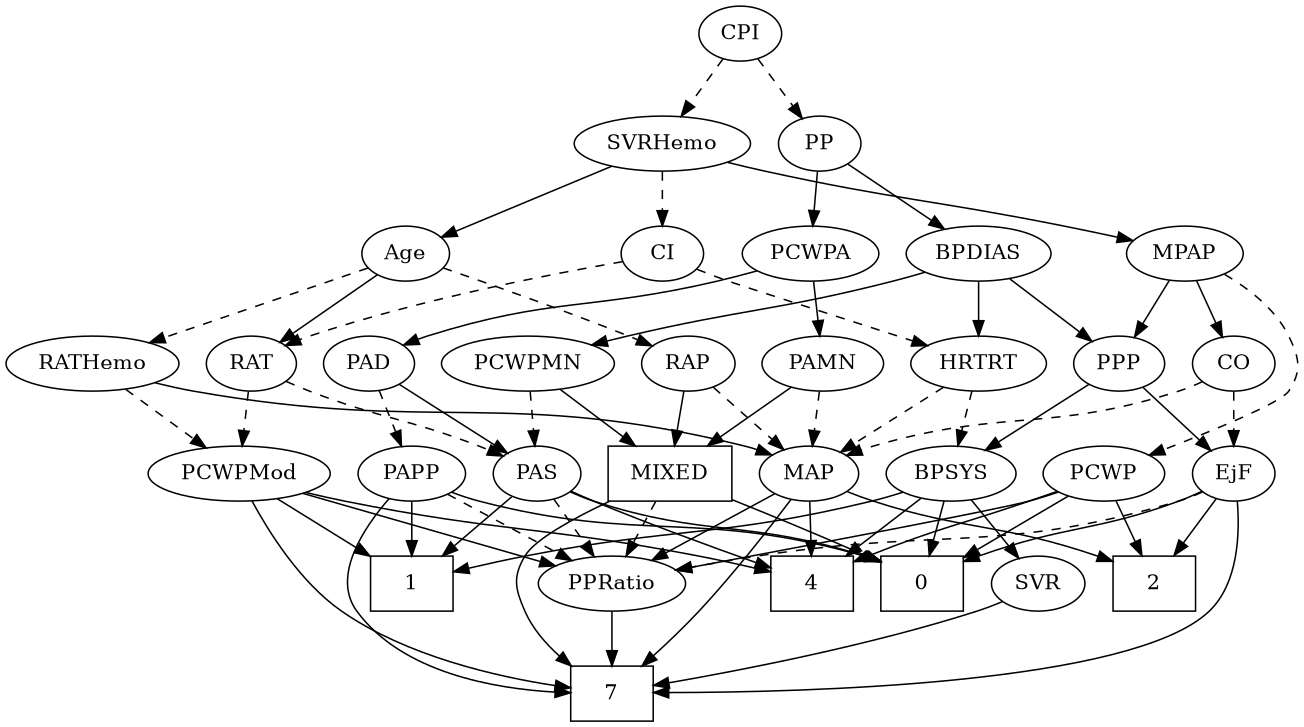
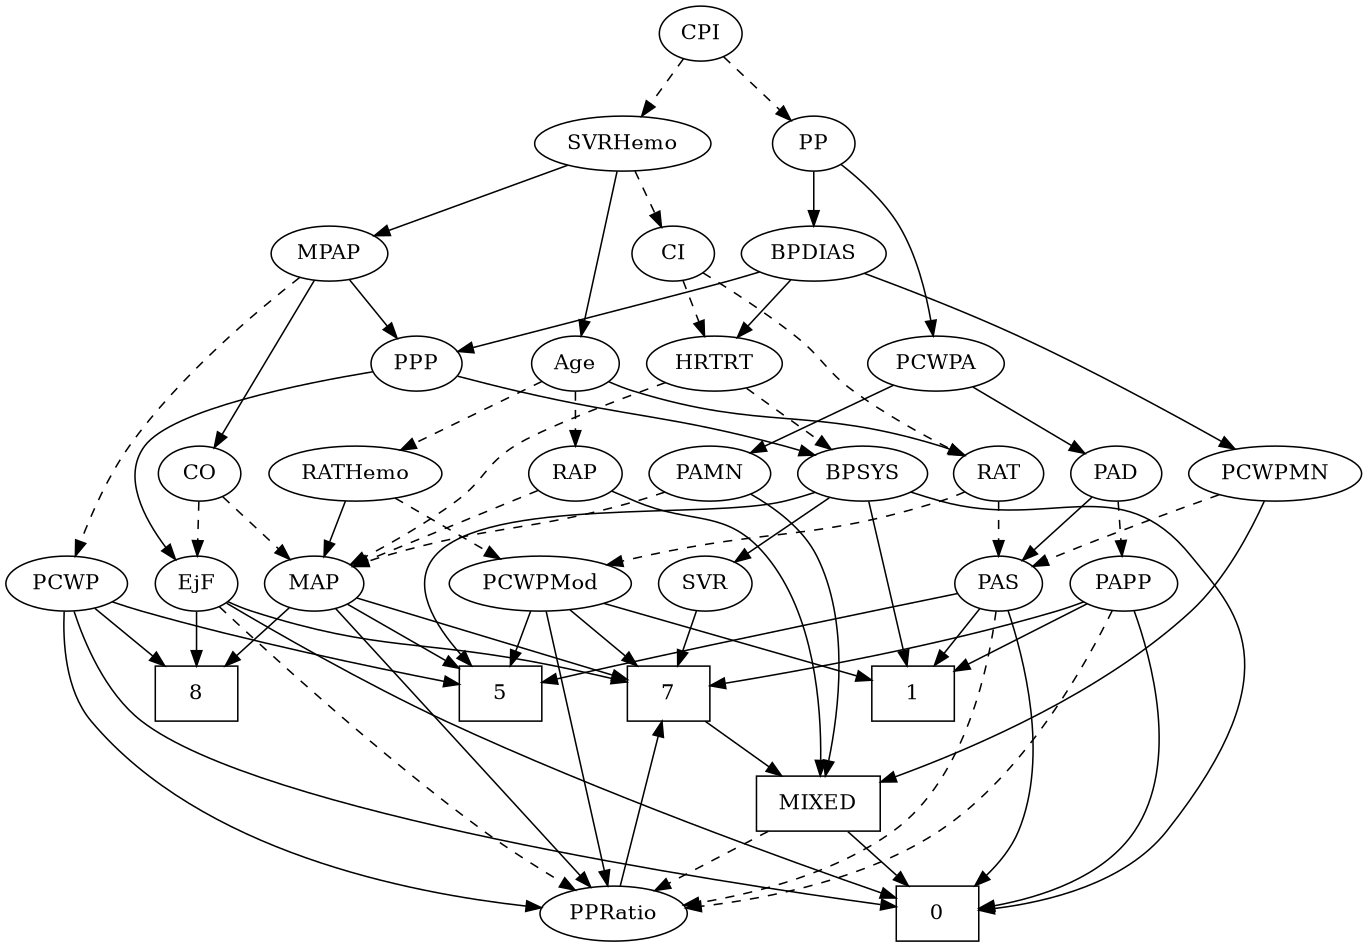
(520, 567) -> (737, 744)
(812, 584) -> (501, 694)
(1154, 584) -> (197, 694)
